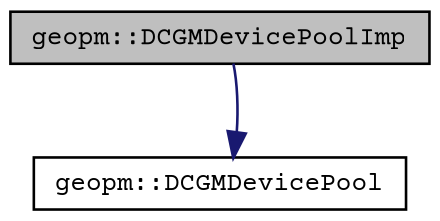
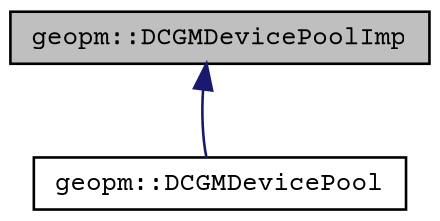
(237, 98) -> (203, 124)
